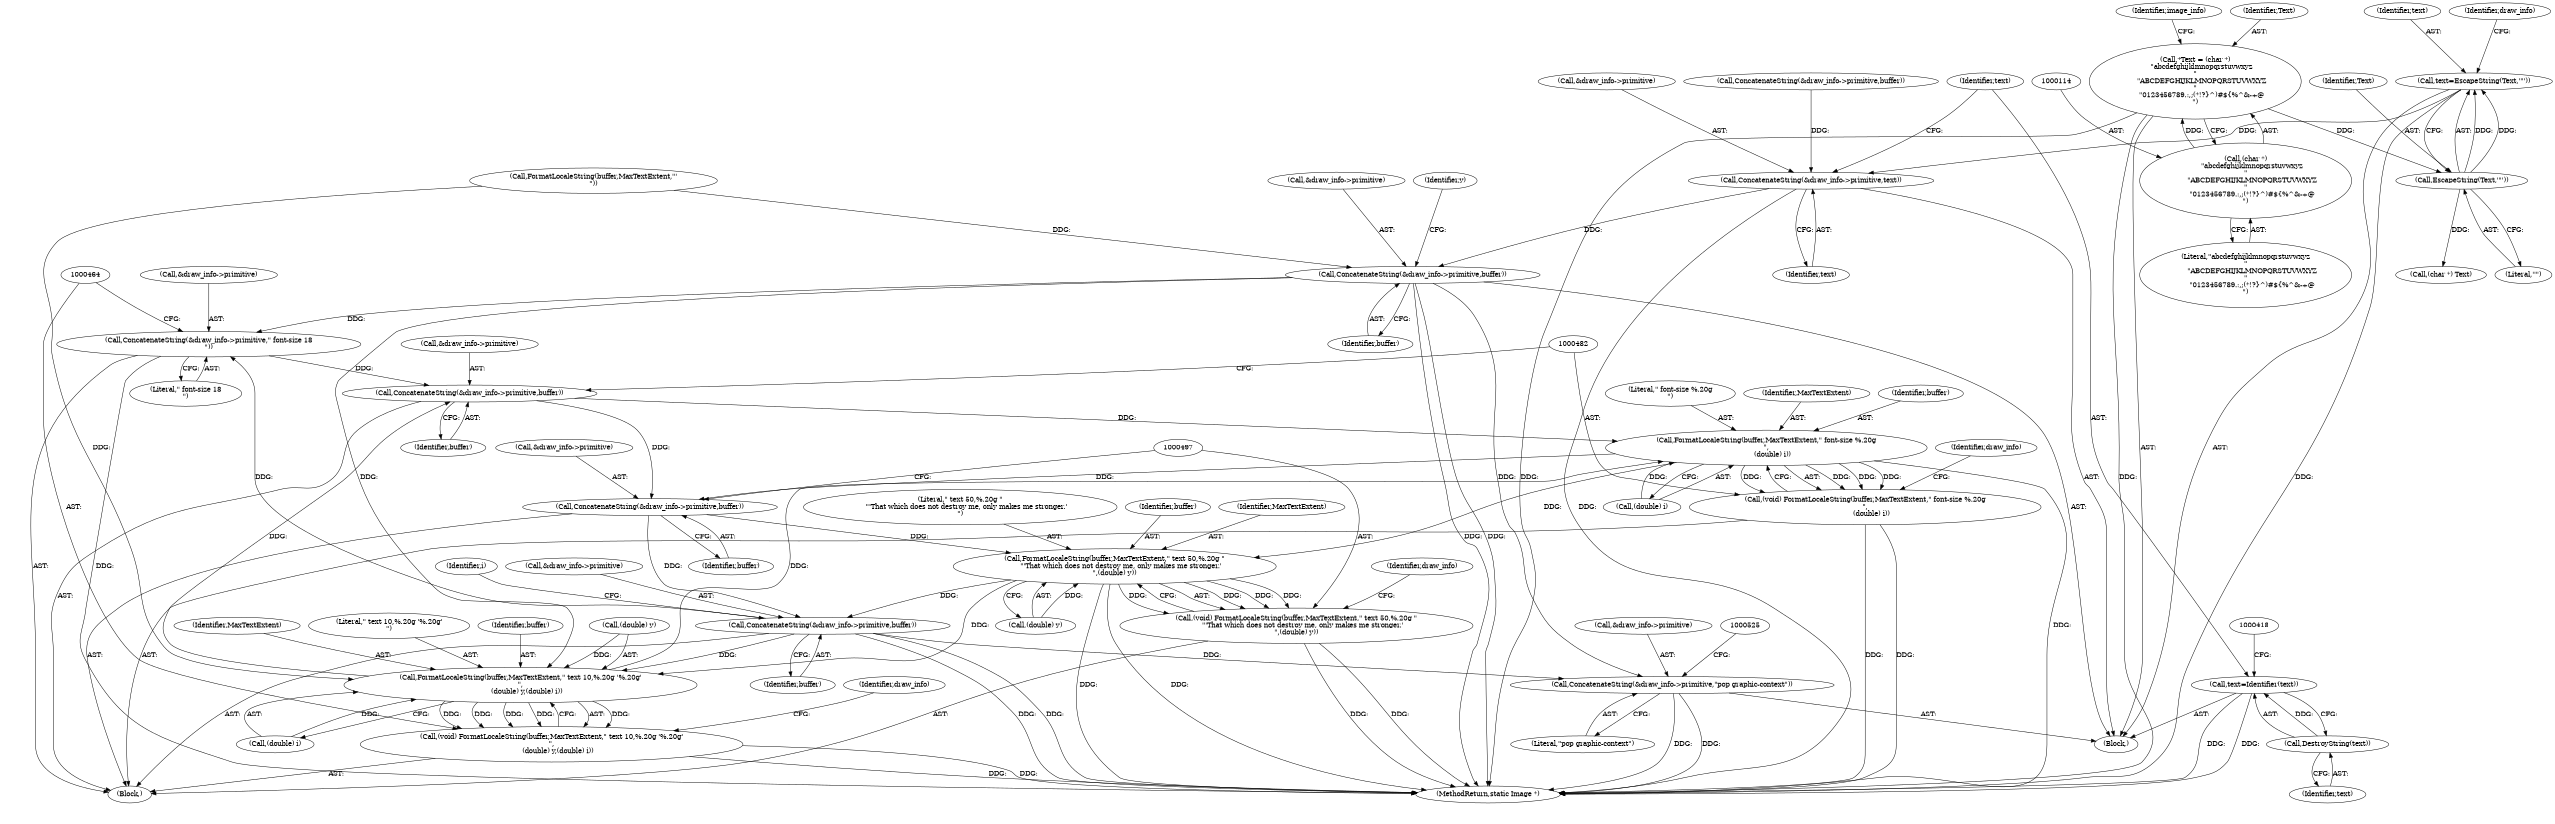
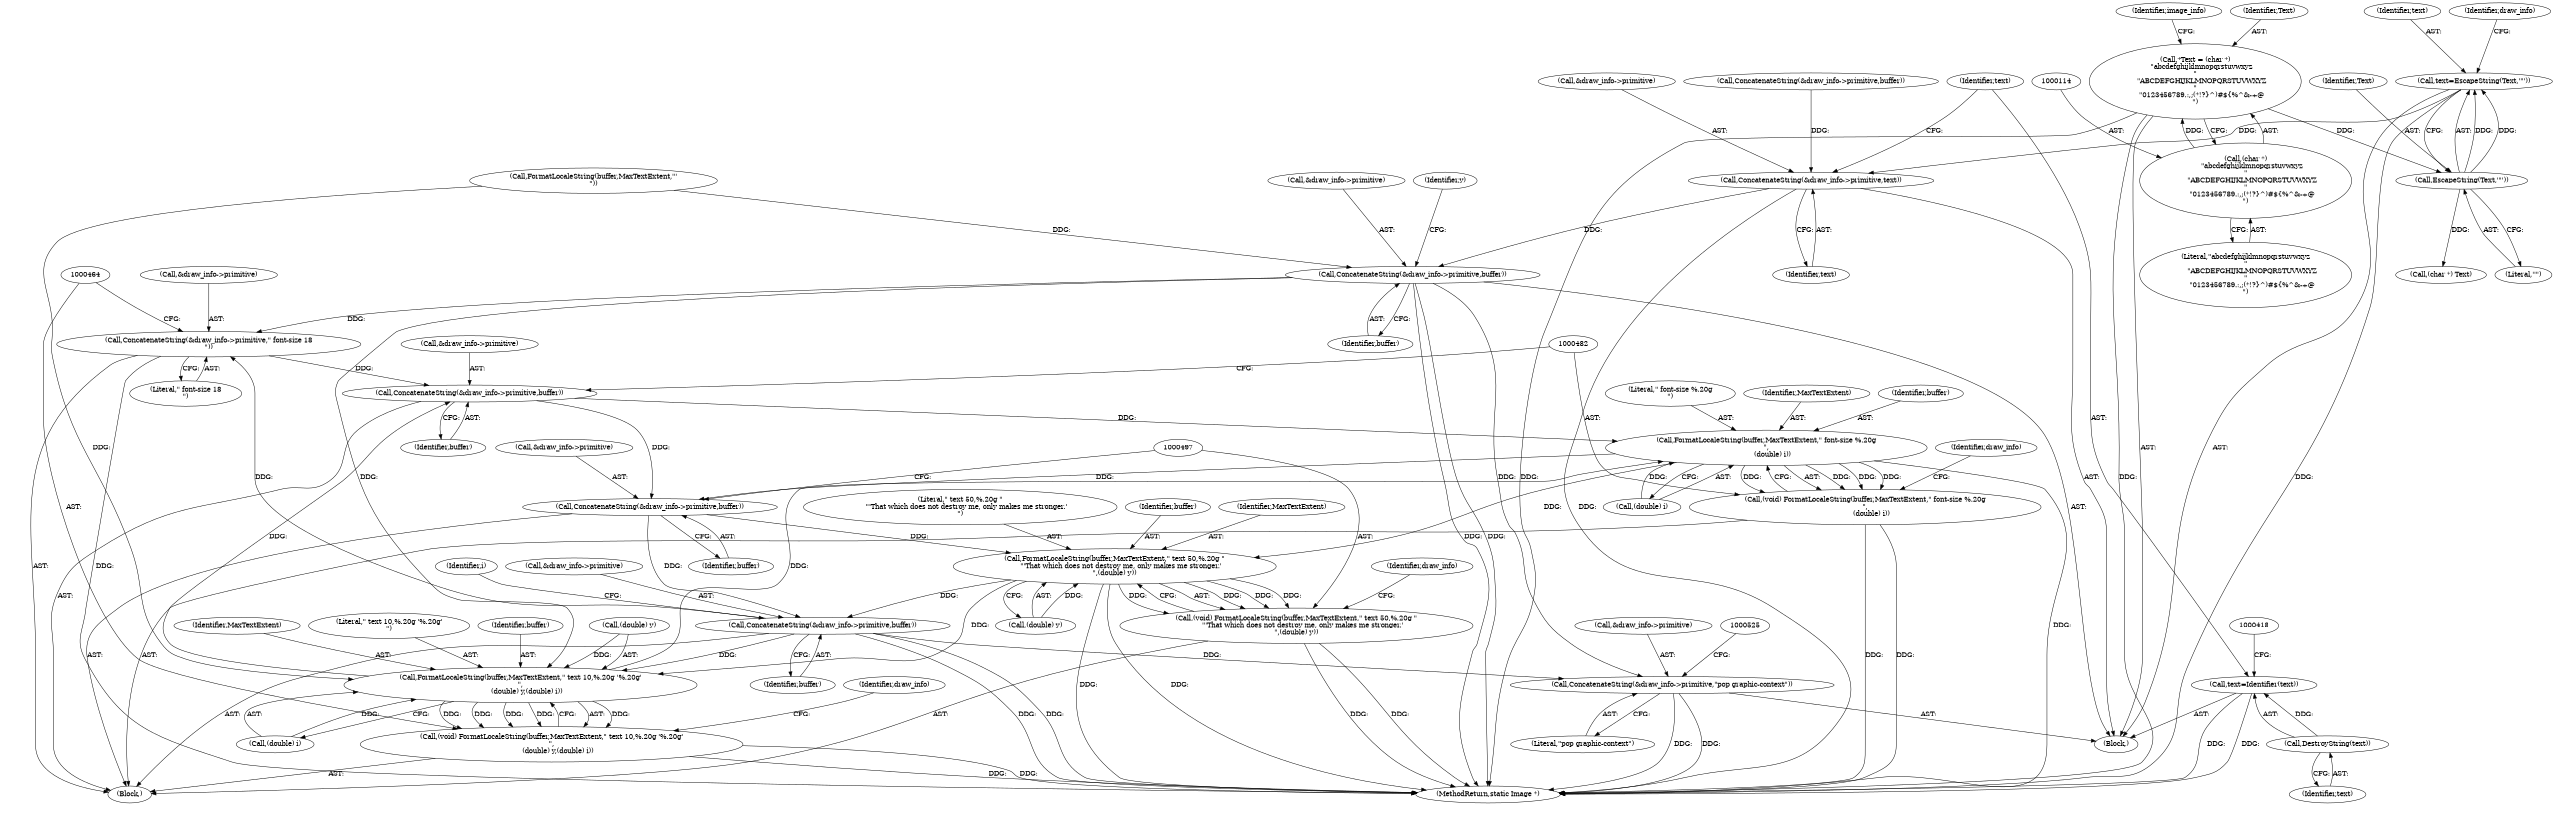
(2310, 706) -> none
